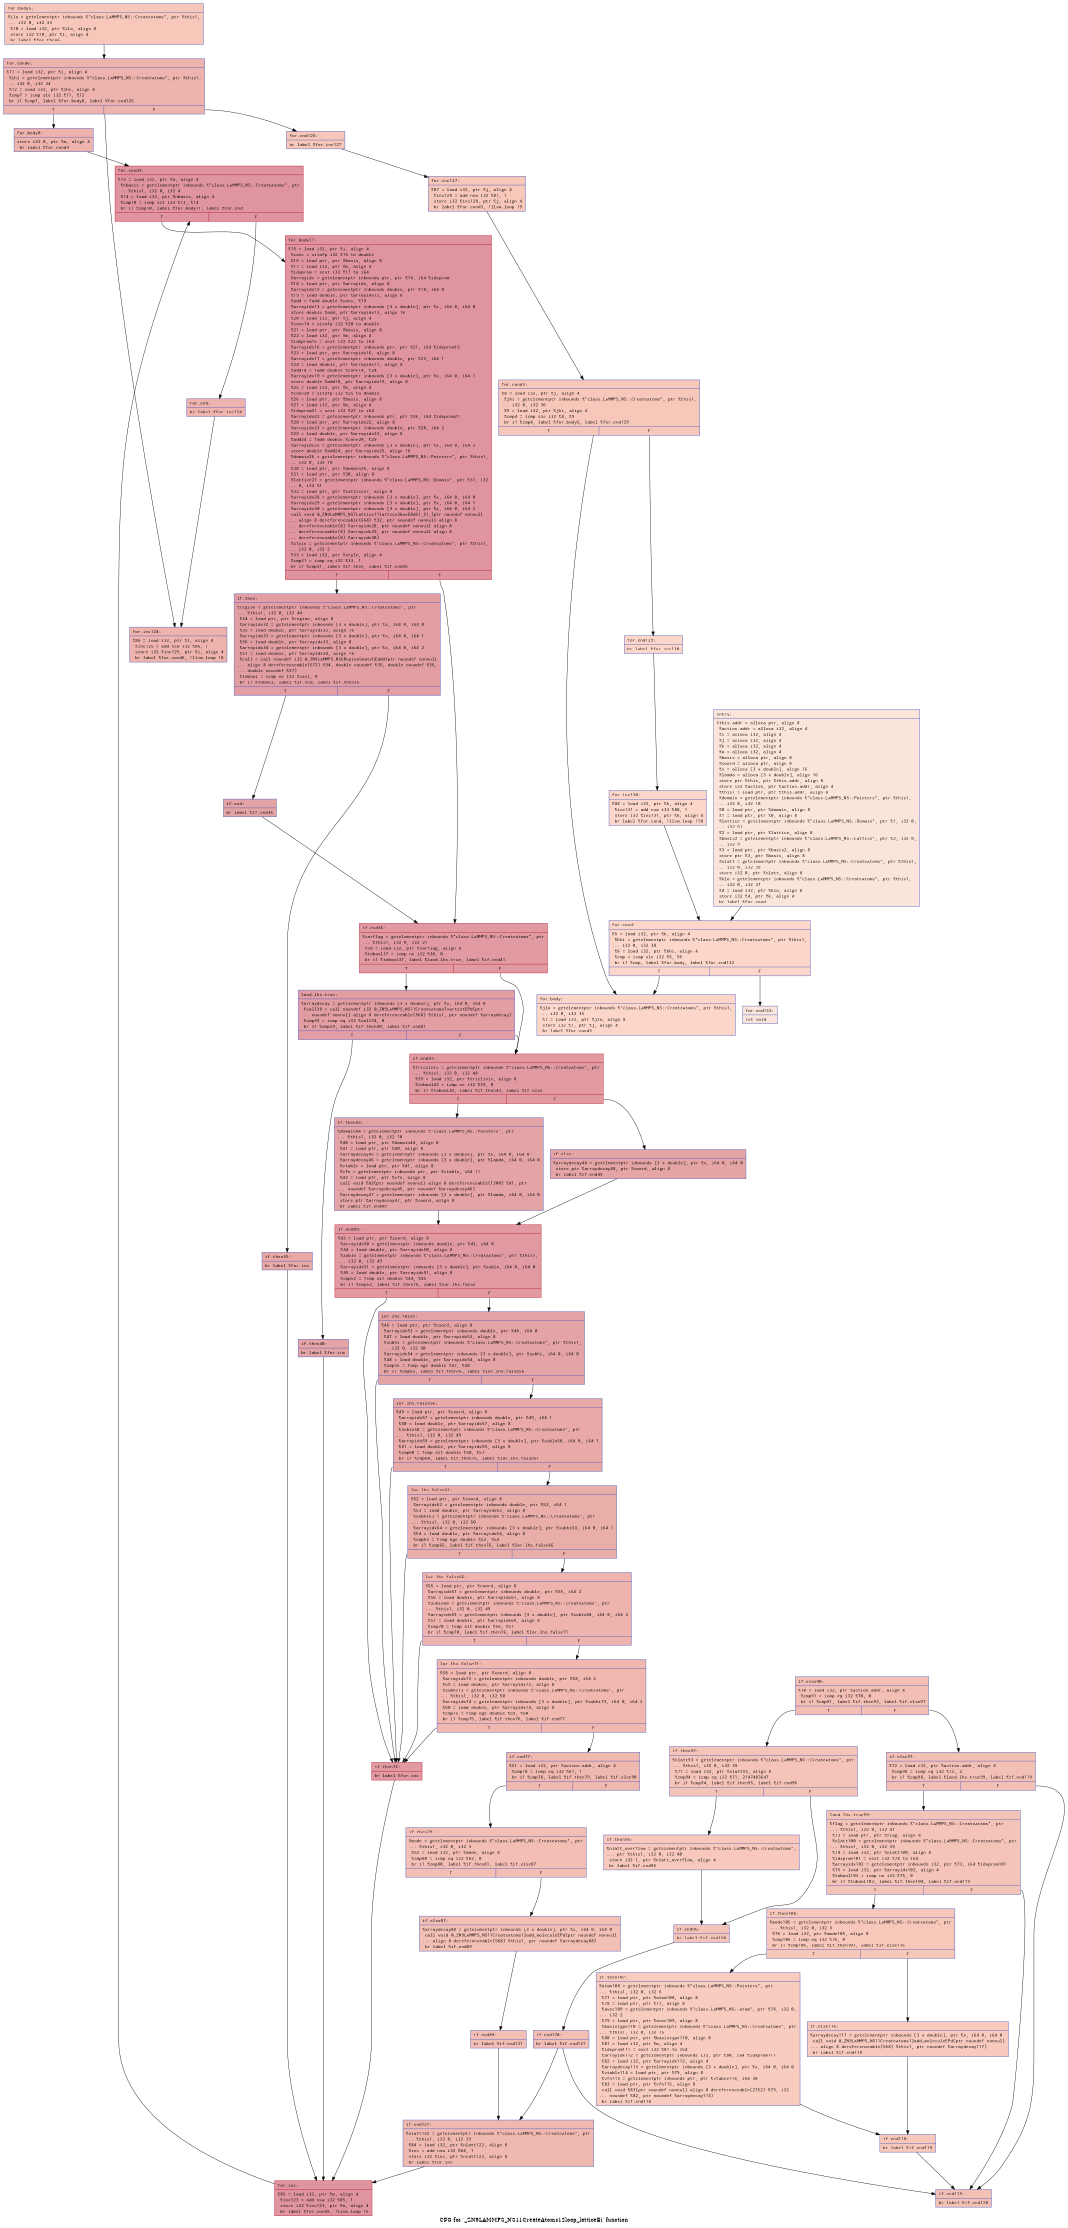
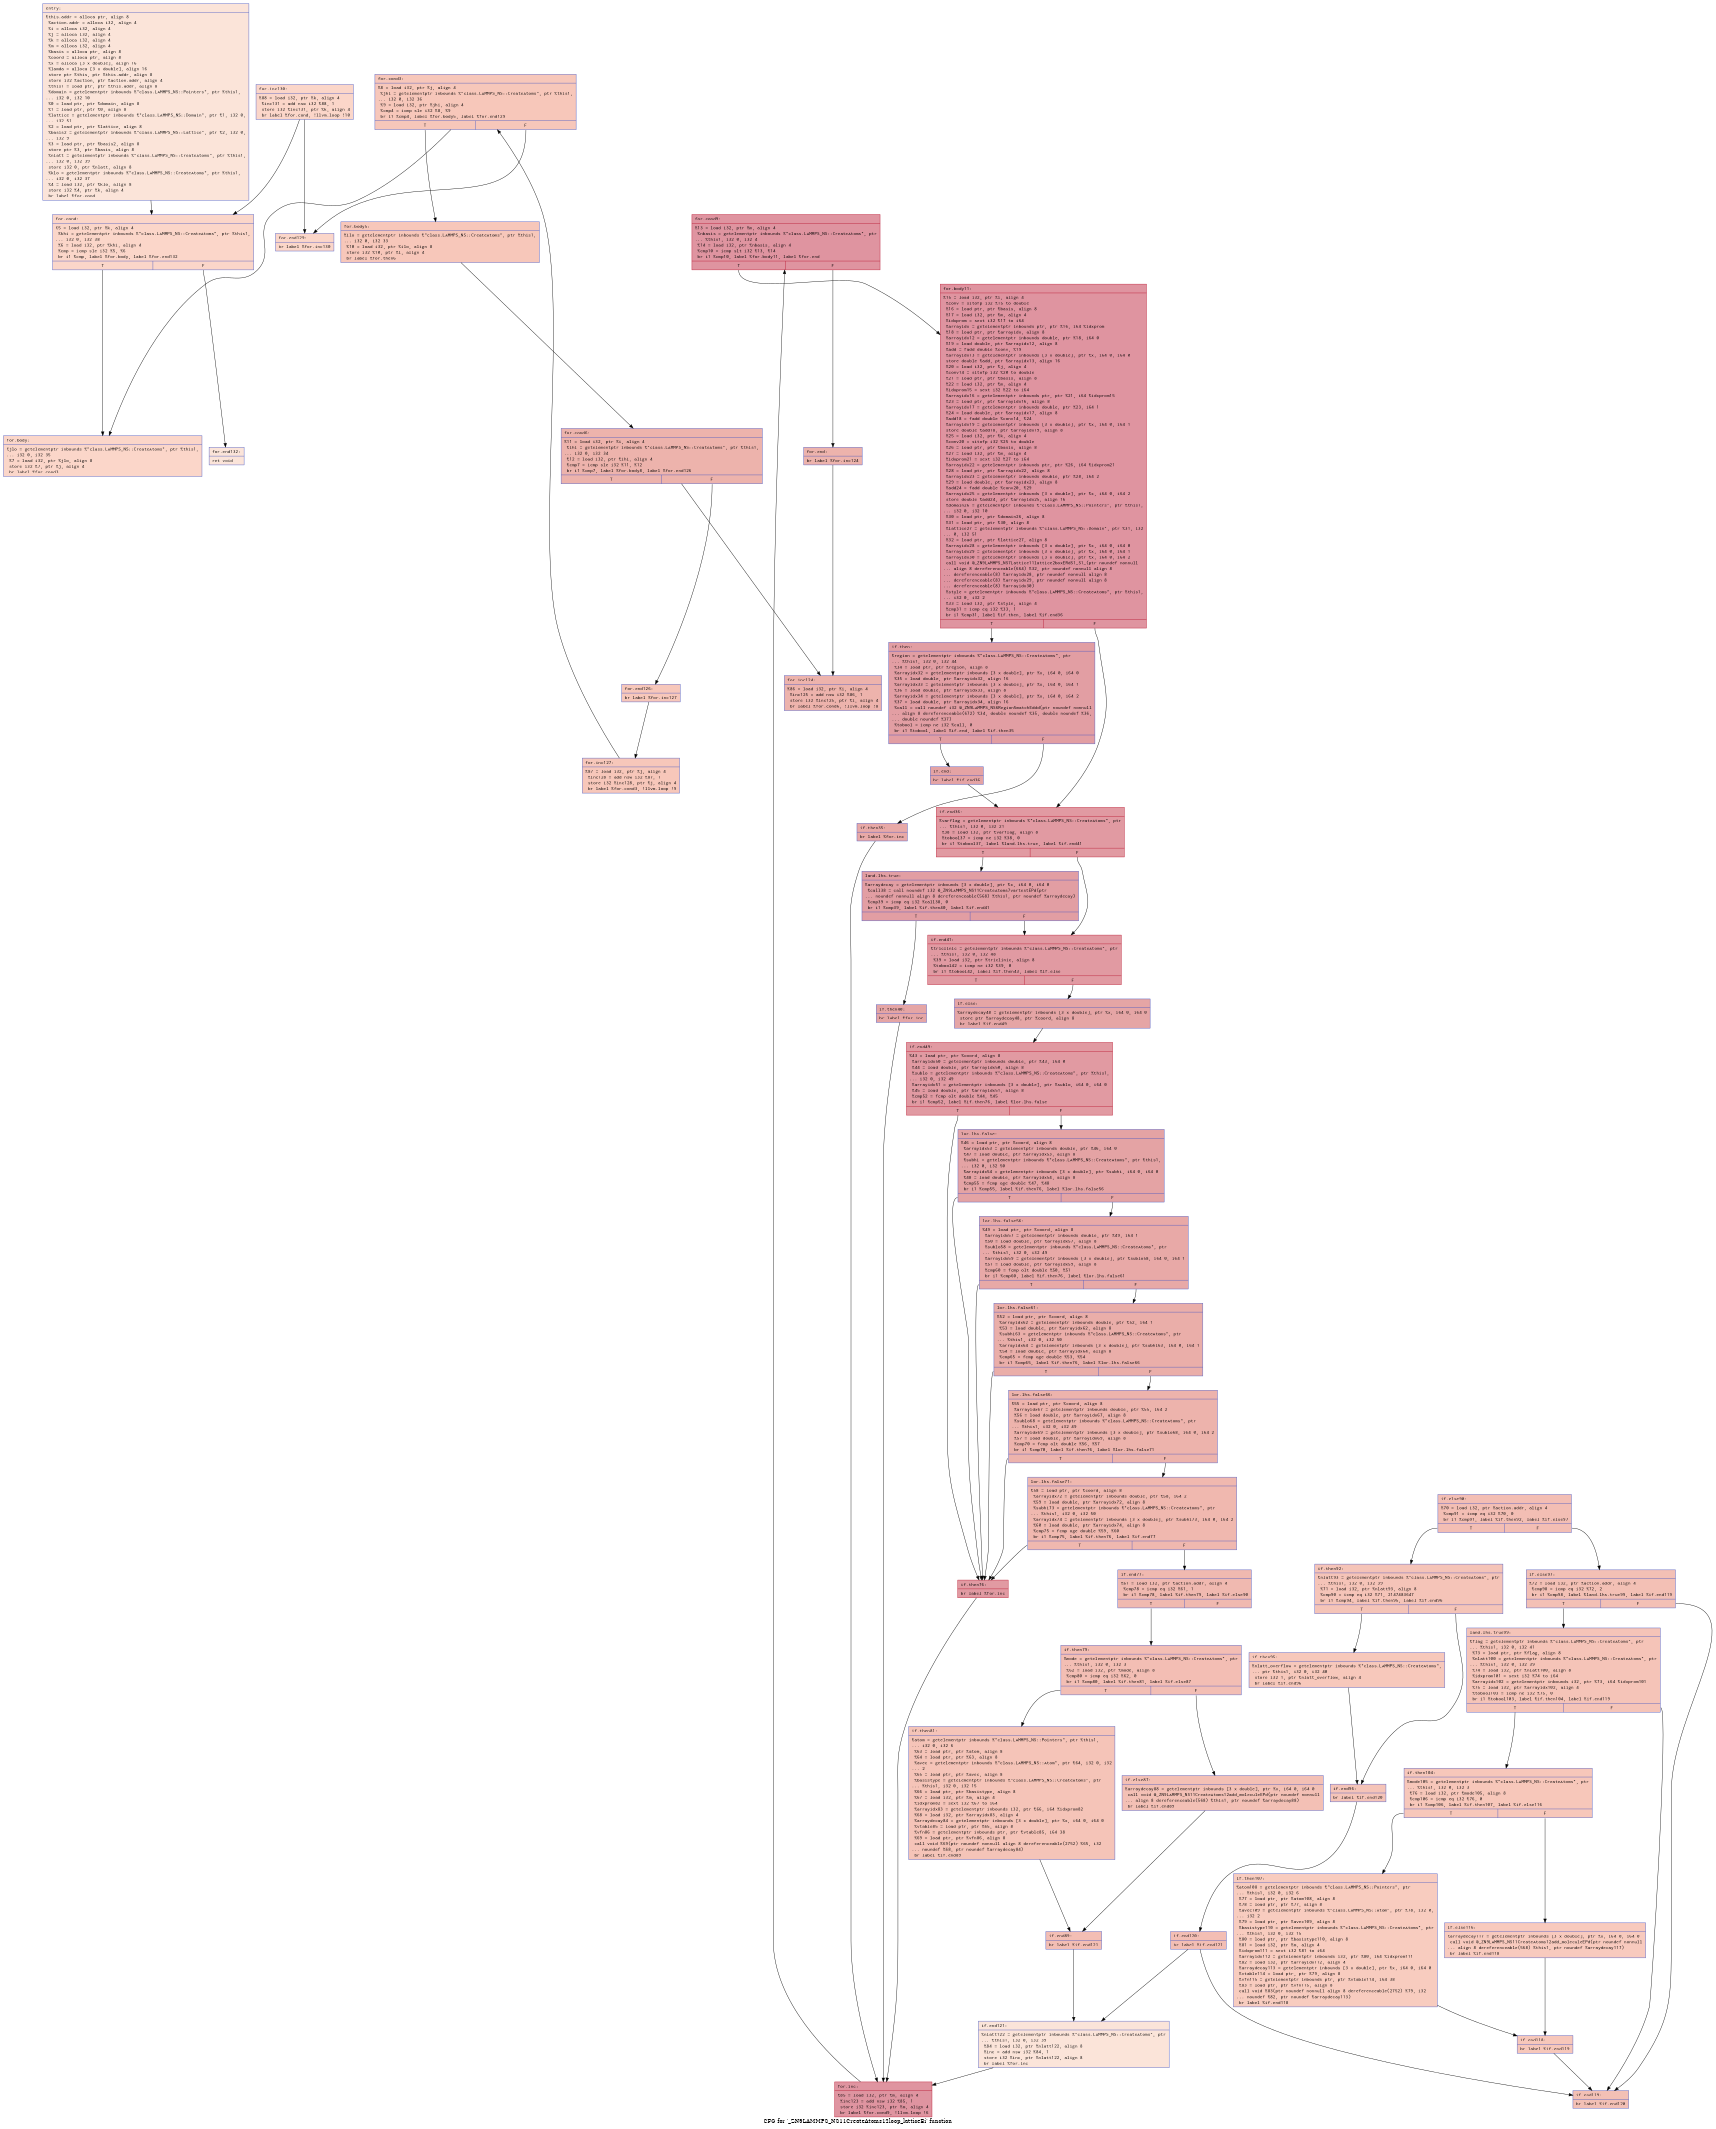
(54, 140) -> none
none -> (428, 174)
(655, 720) -> (305, 174)
(439, 1164) -> none
(721, 1777) -> (1366, 1594)
none -> (1012, 1793)
(498, 2143) -> (1074, 2044)
